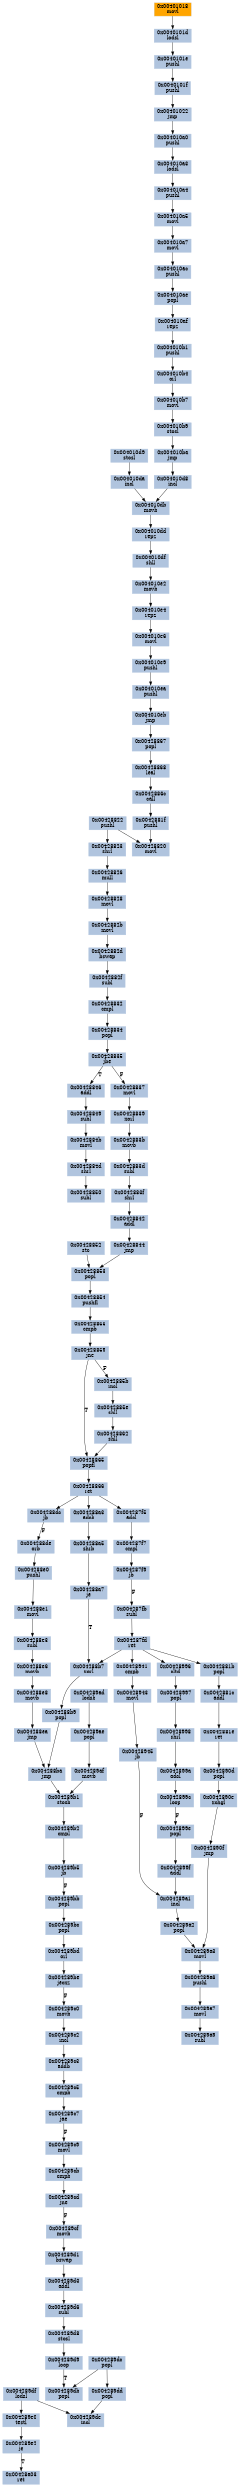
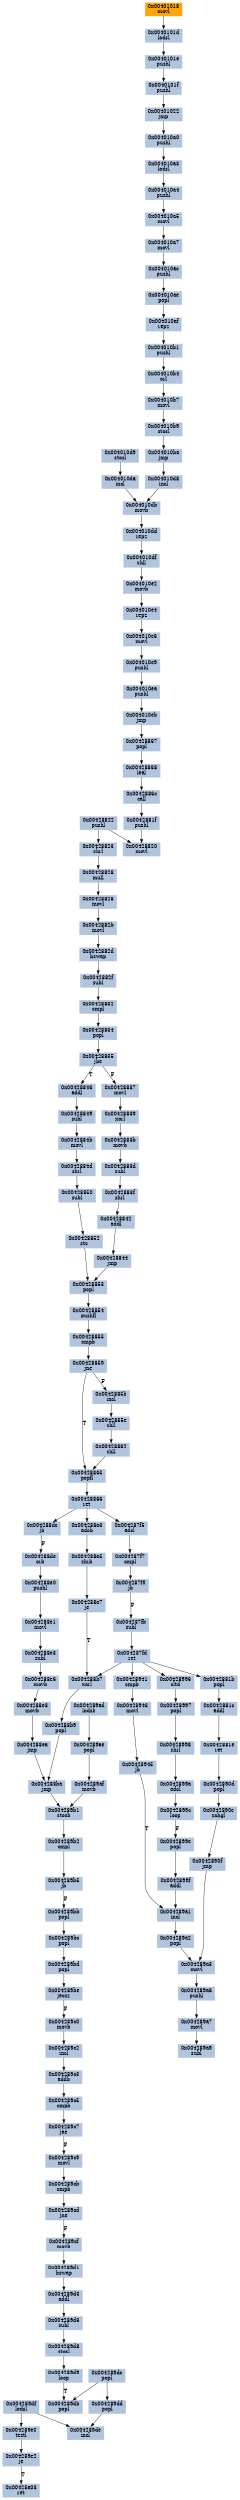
none -> (80, 1217)
(142, 1816) -> (147, 1829)
(64, 1954) -> (64, 1967)
